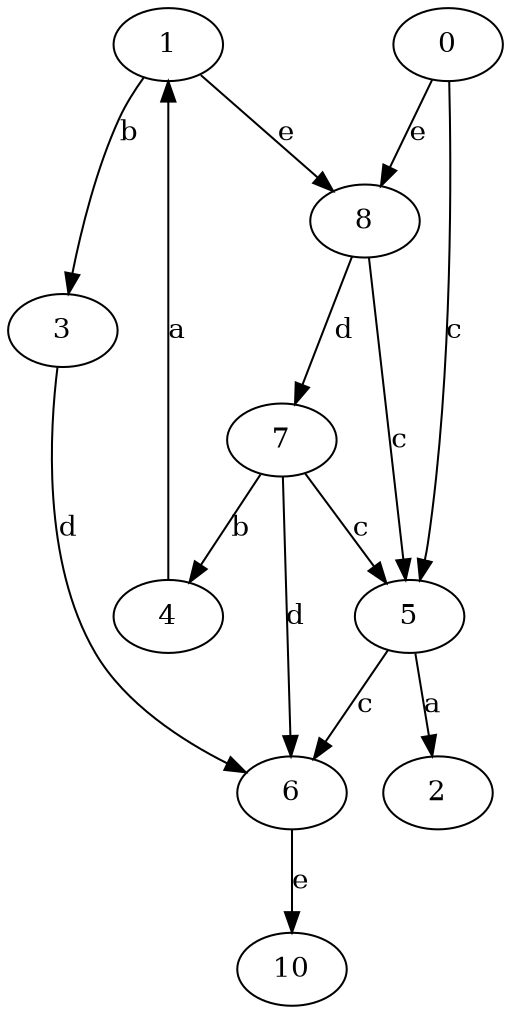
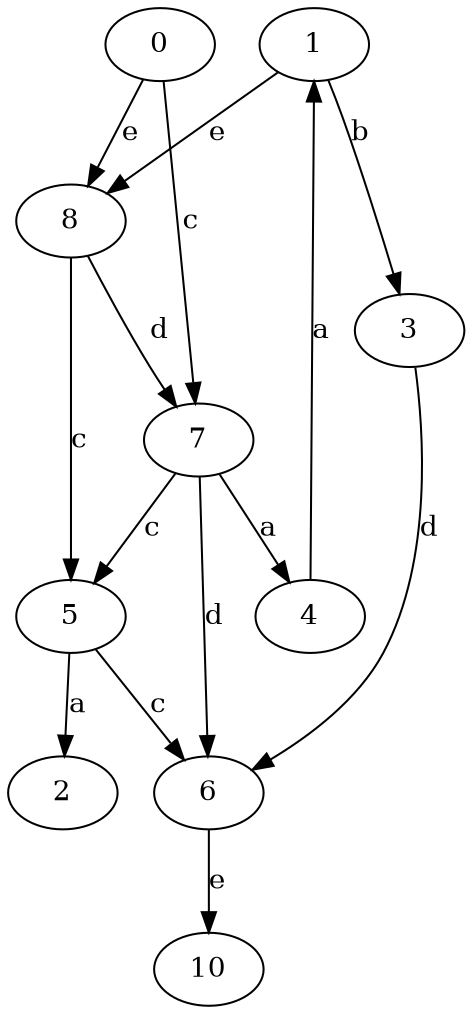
(447, 321) -> (178, 232)
(241, 528) -> (269, 528)
